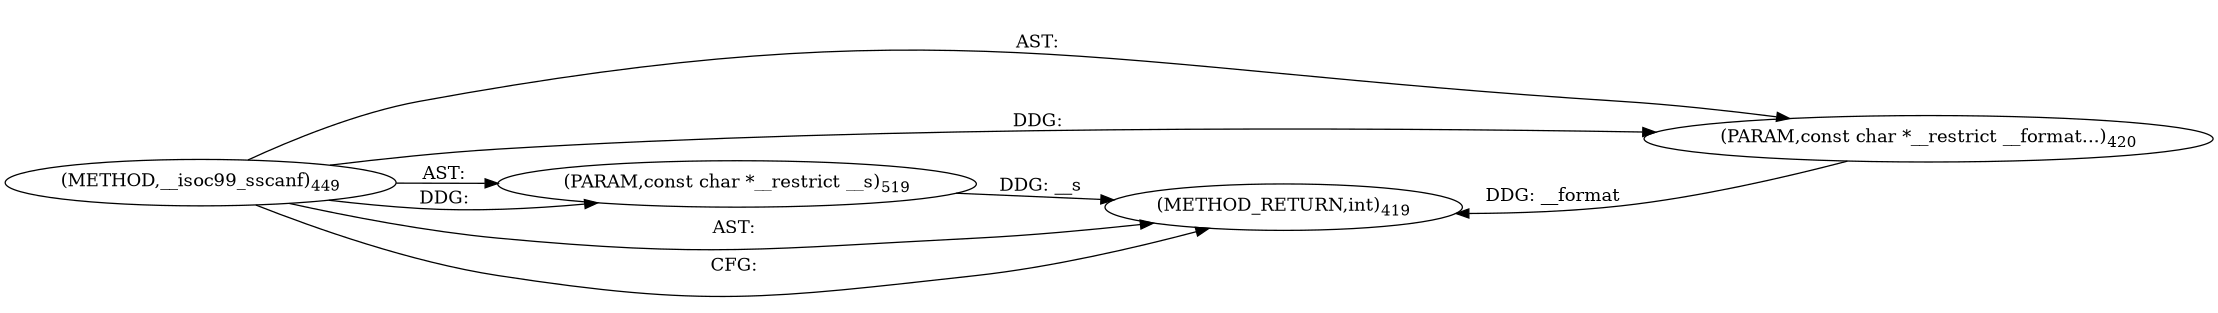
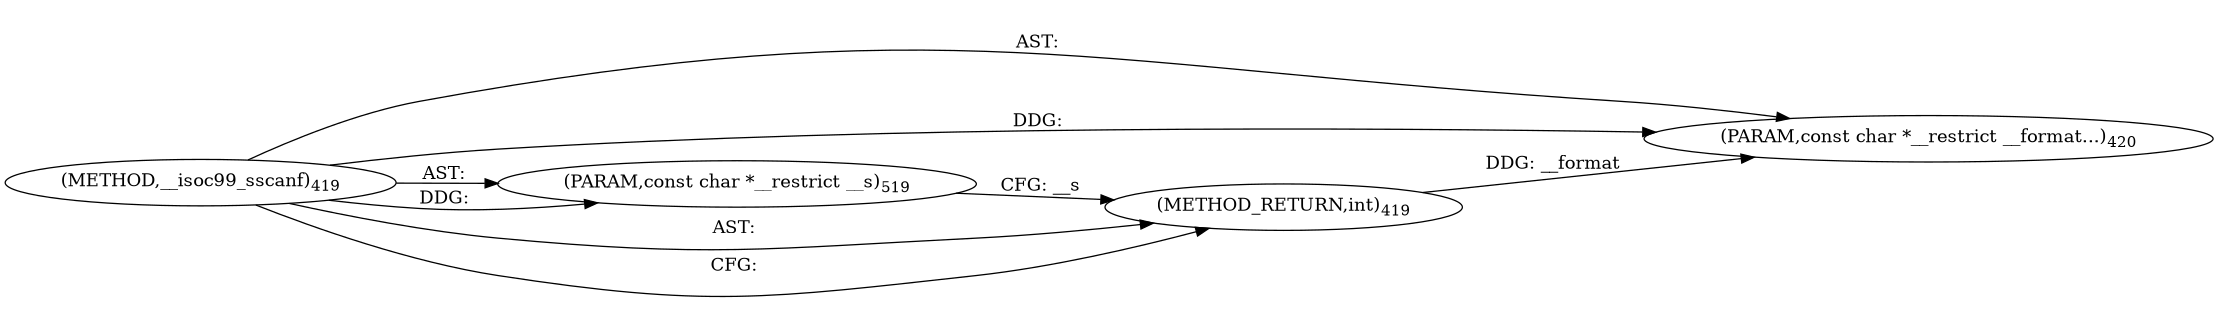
(326, 181) -> (326, 181)
(1041, 186) -> (1041, 186)
(1660, 201) -> (1582, 176)
